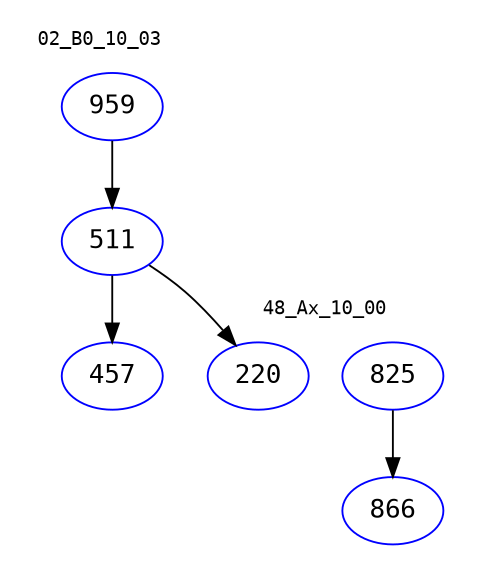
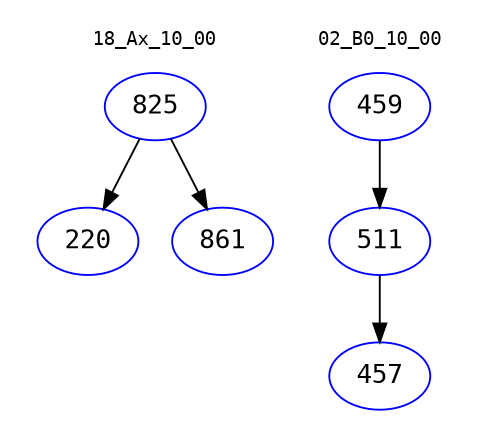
(100, 40) -> (381, 40)
(112, 107) -> (380, 107)
(205, 310) -> (126, 166)
(326, 310) -> (155, 40)
(393, 511) -> (223, 241)
